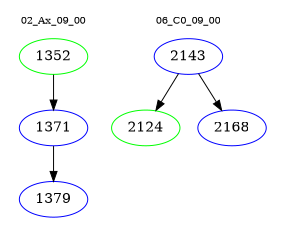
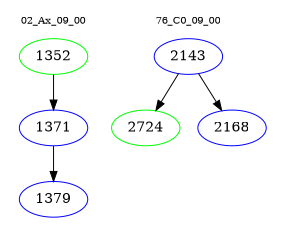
(188, 21) -> (188, 21)
(146, 128) -> (146, 128)
